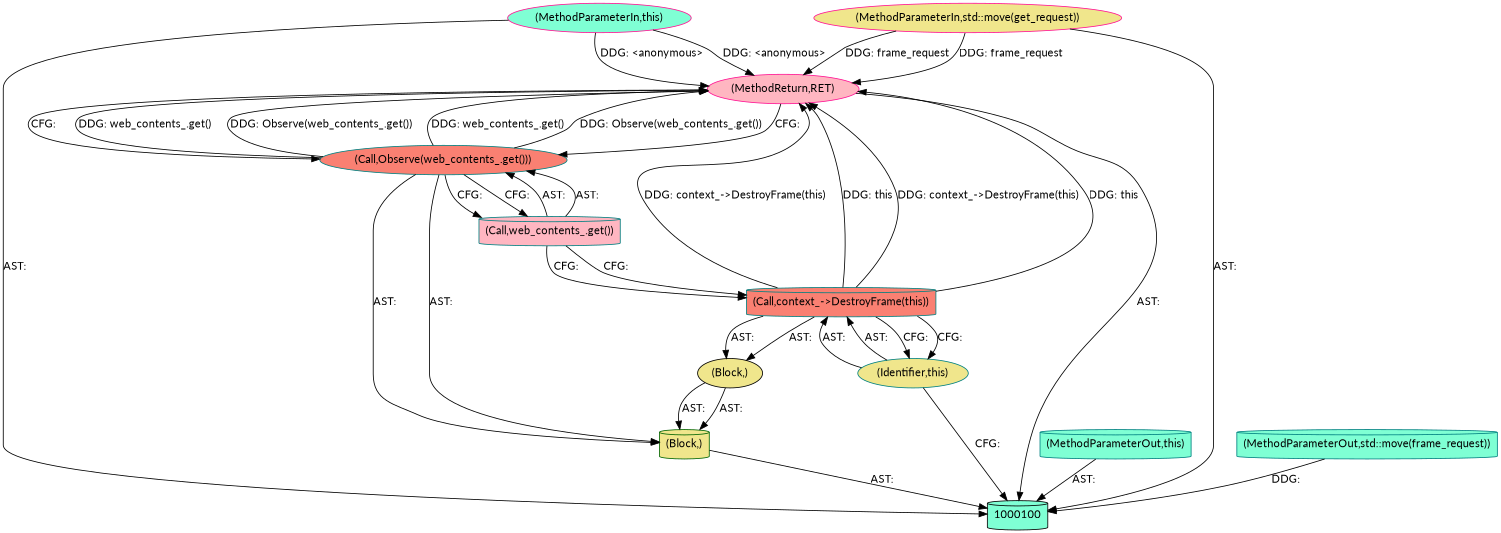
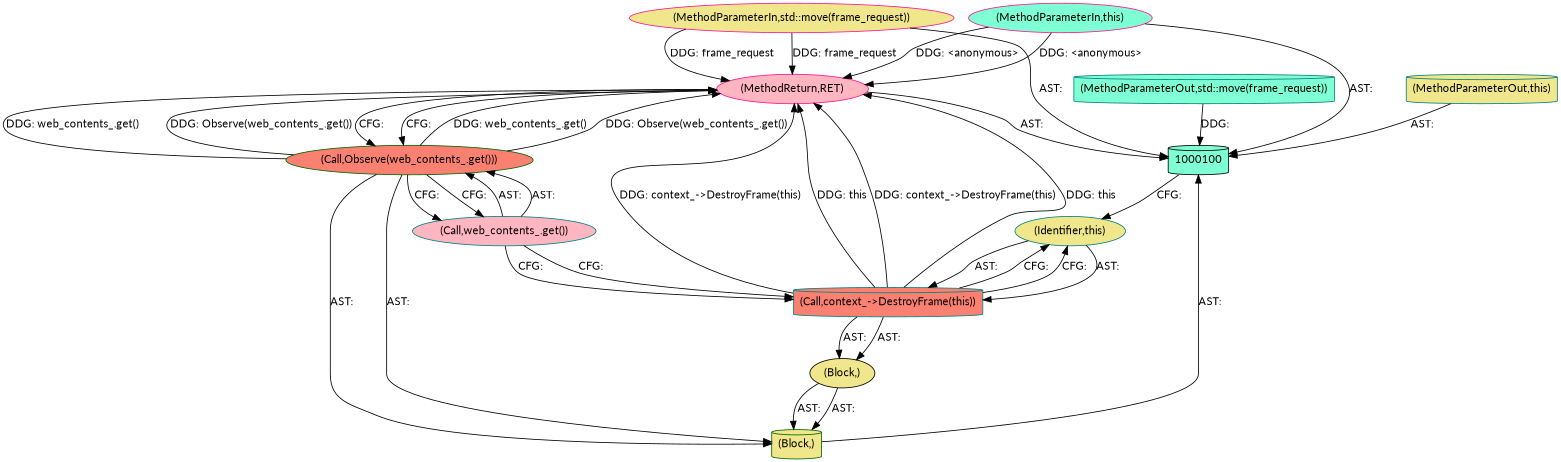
(968, 18) -> (792, 18)
(443, 160) -> (410, 160)
(550, 231) -> (504, 231)
(963, 441) -> (1146, 198)
(1116, 444) -> (1482, 89)
